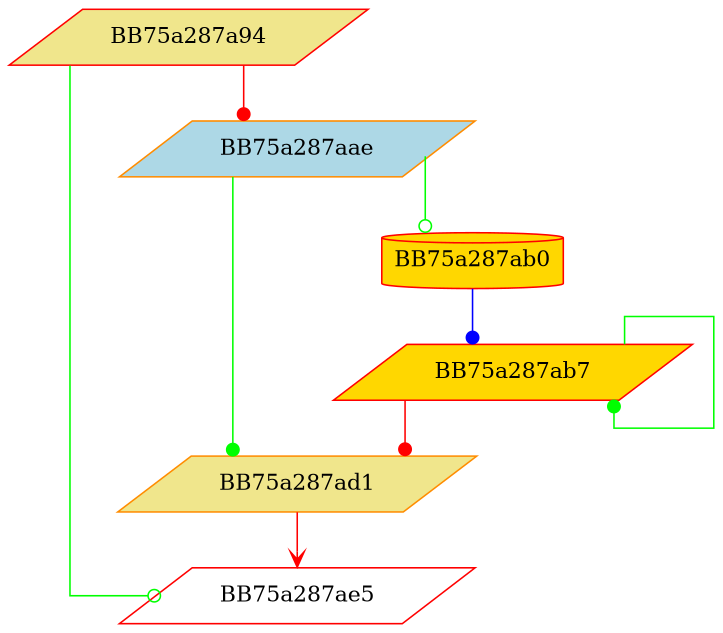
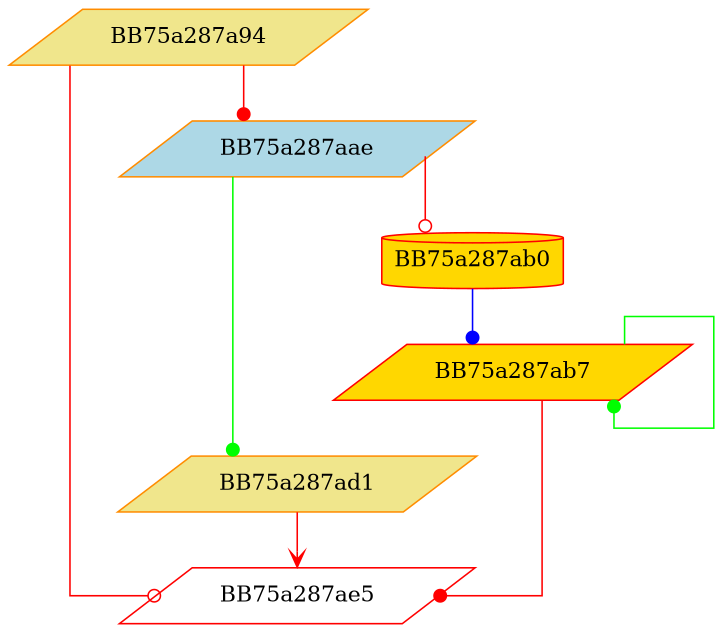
(189, 37) -> (189, 37)
(425, 188) -> (425, 188)
(70, 370) -> (70, 370)
(405, 422) -> (542, 546)
